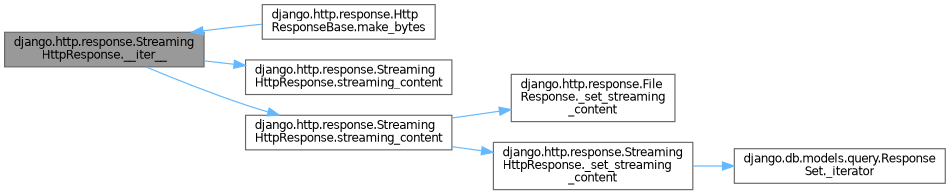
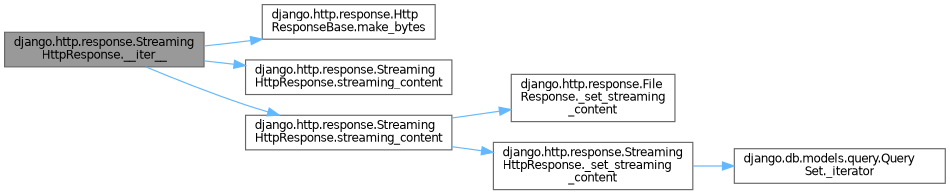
(233, 27) -> (228, 43)
(840, 166) -> (840, 166)
